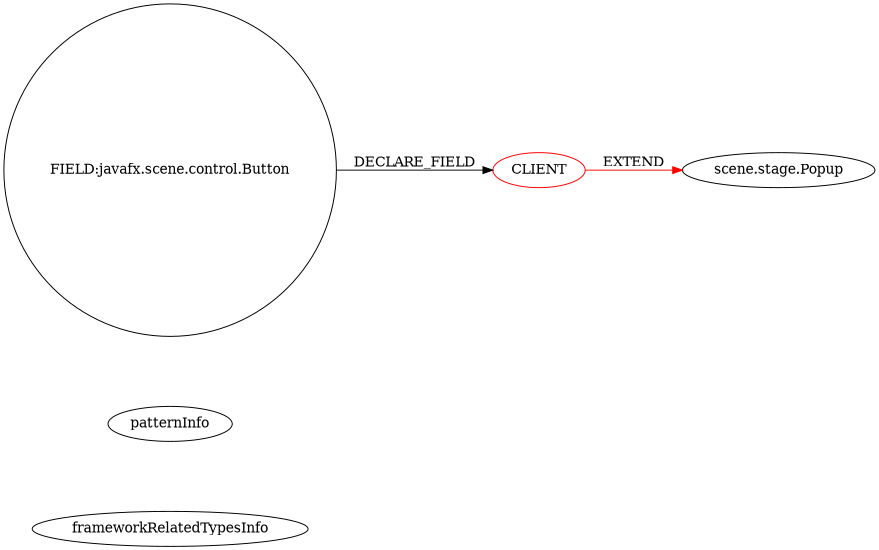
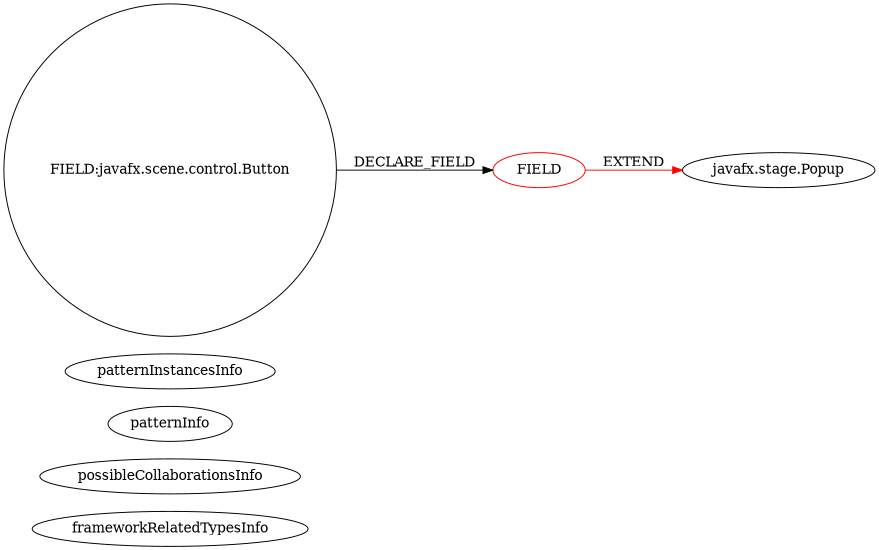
(539, 170) -> (539, 170)
(779, 170) -> (779, 170)
none -> (170, 371)
none -> (170, 476)
